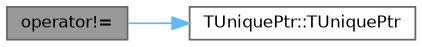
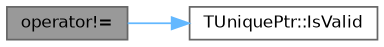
(302, 23) -> (284, 23)
